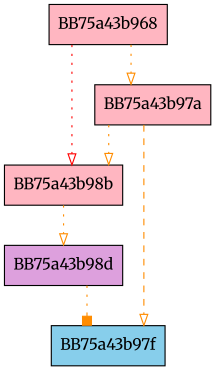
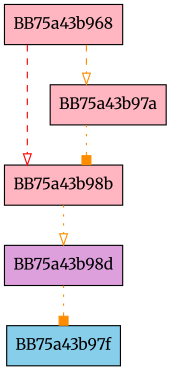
(131, 59) -> (86, 59)
(72, 99) -> (27, 99)
(109, 139) -> (86, 139)
(144, 220) -> none
